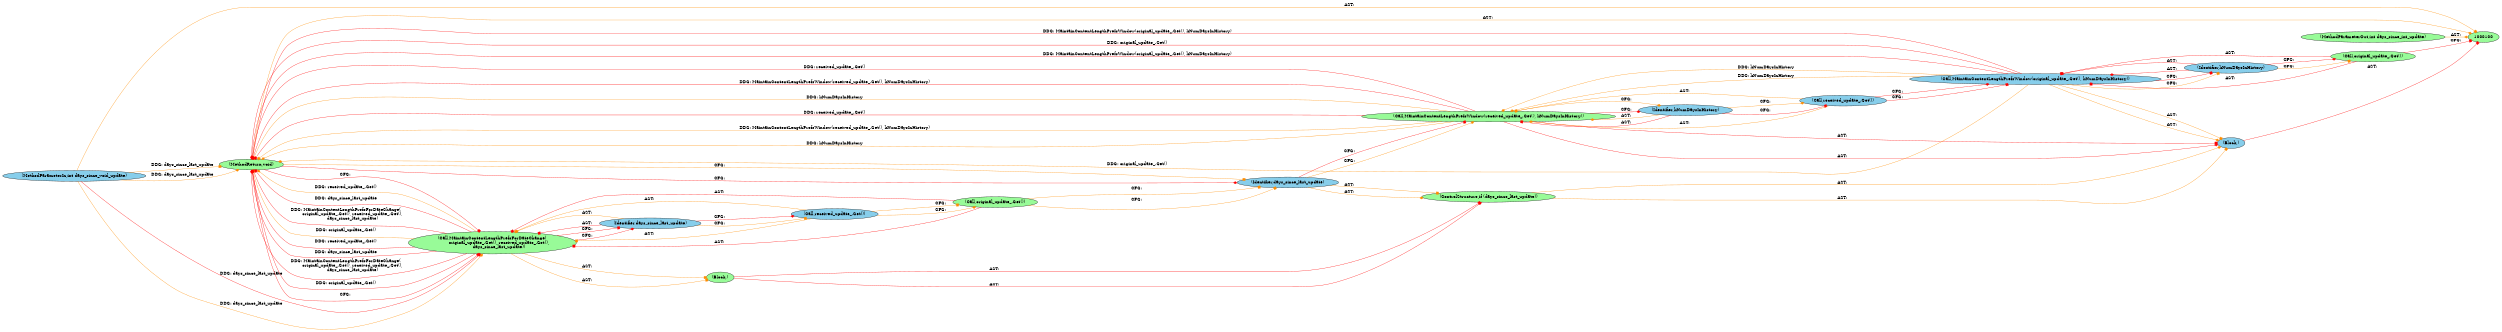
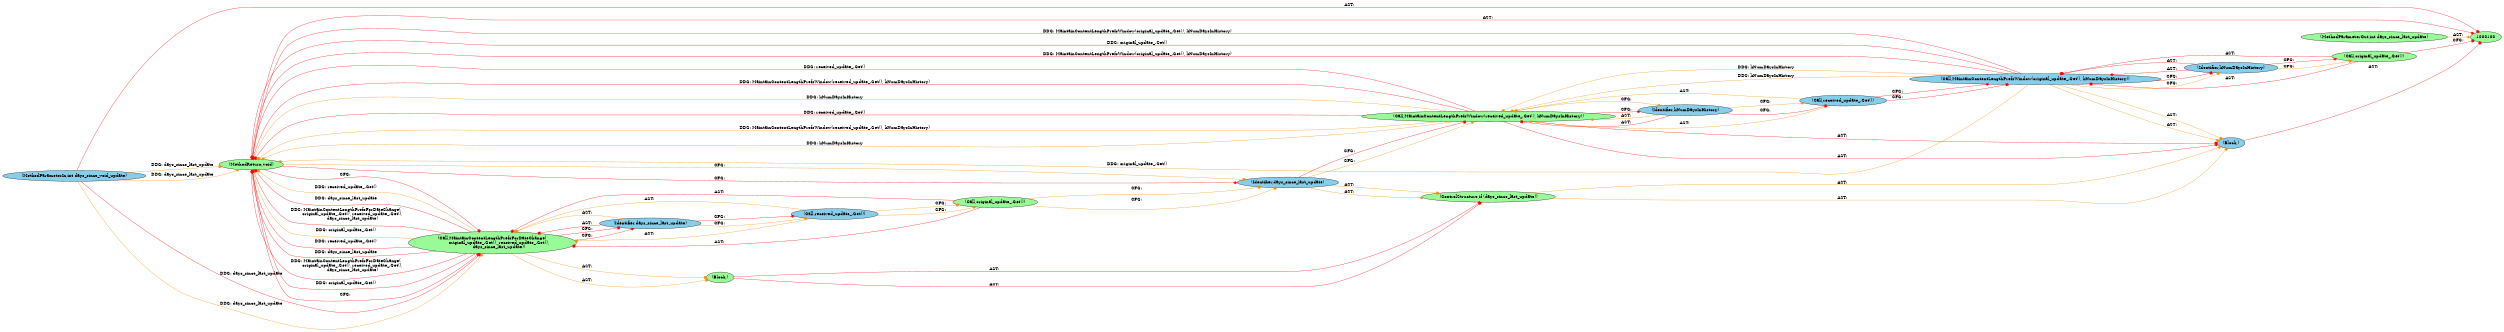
(1239, 7) -> (1241, 7)
(1311, 20) -> (1312, 20)
(2373, 37) -> (2374, 37)
